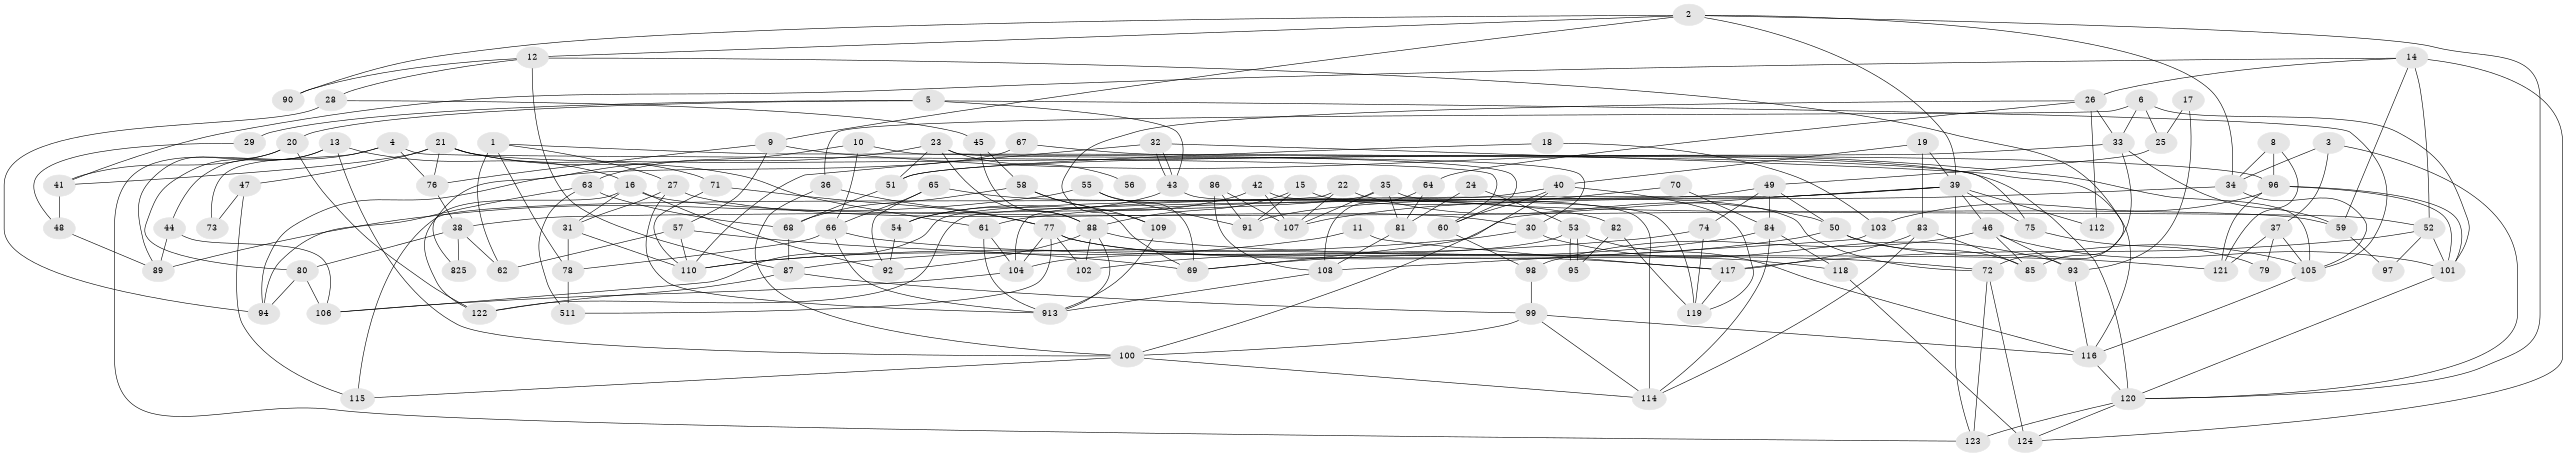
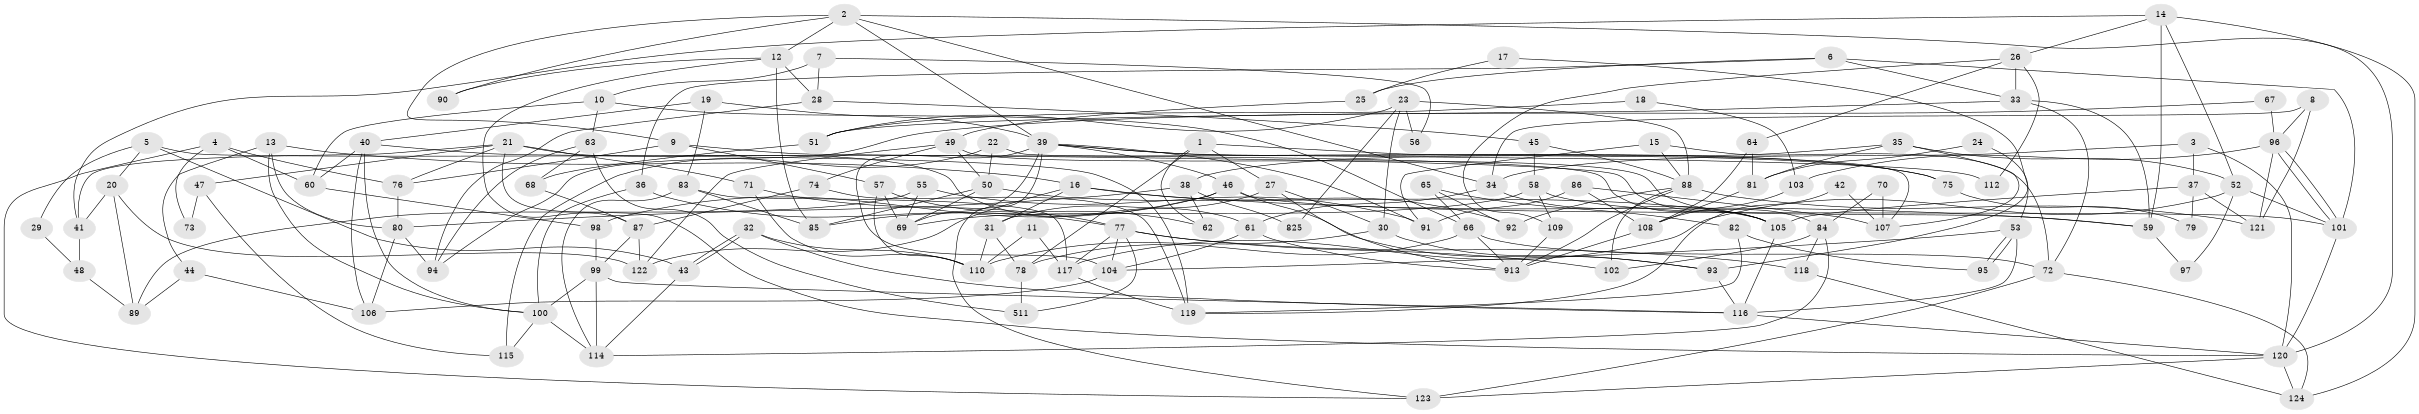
none -> (820, 58)
(950, 197) -> (1839, 214)
(443, 204) -> (398, 207)
(897, 228) -> none
